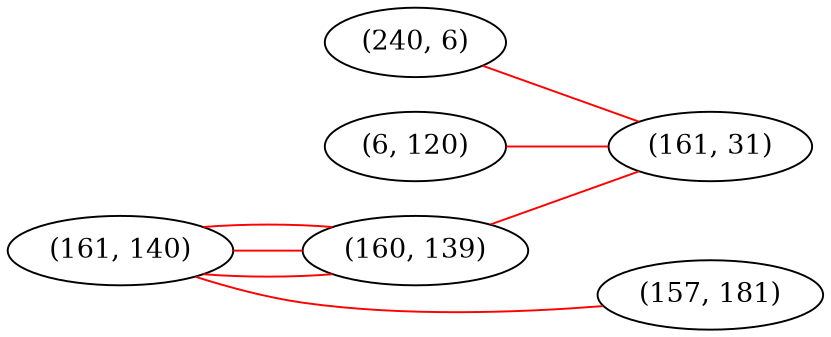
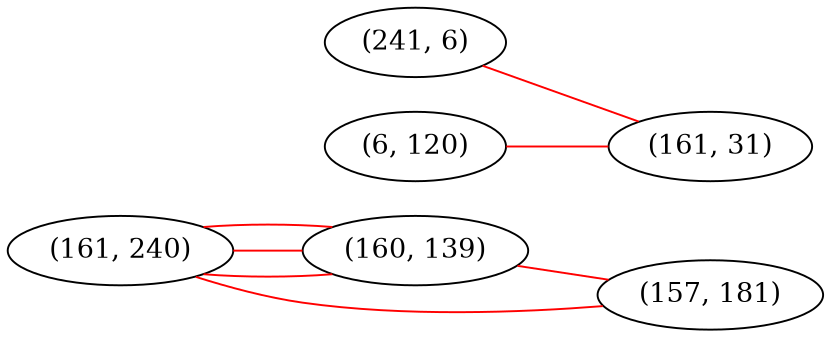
(415, 42) -> (415, 42)
(565, 198) -> (563, 273)
(120, 251) -> (120, 251)
